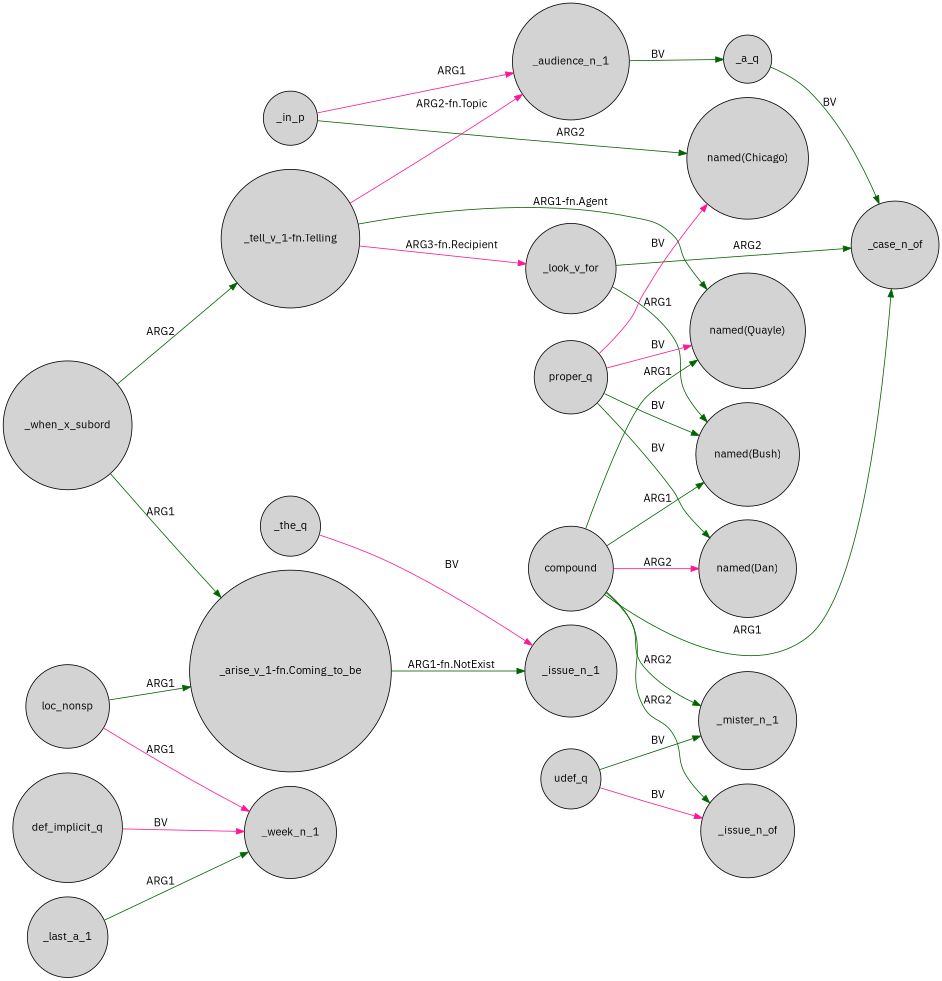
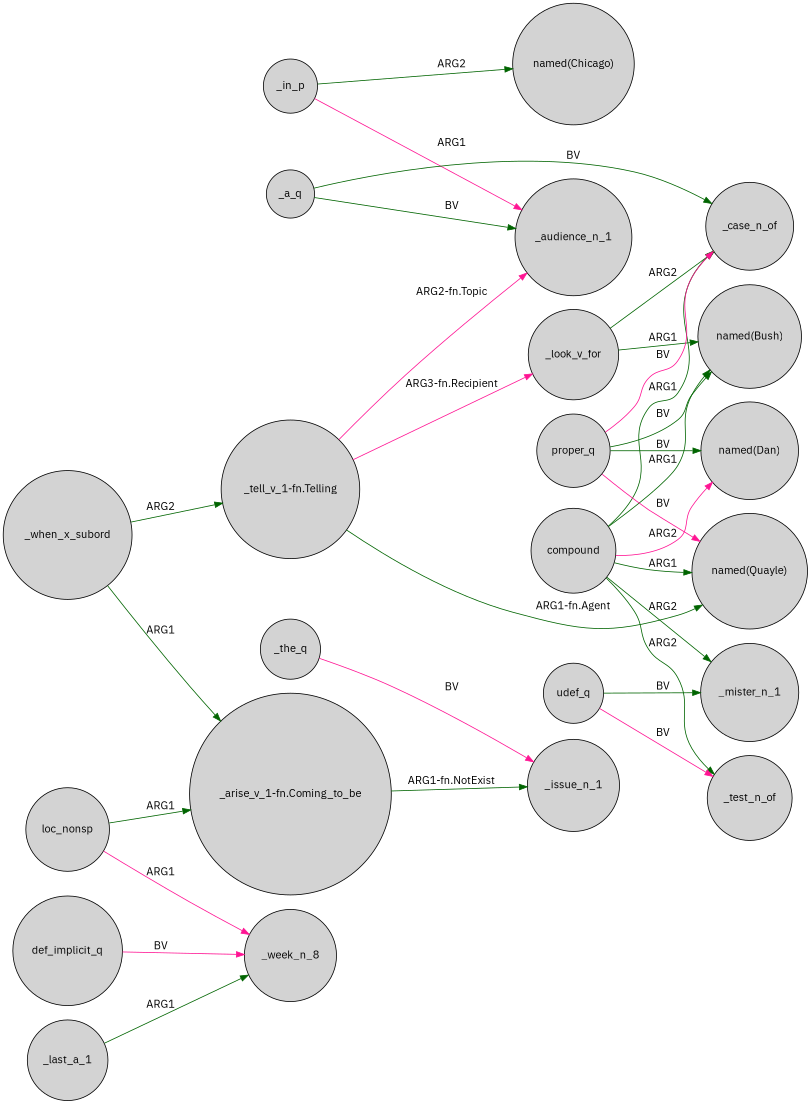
(672, 60) -> (411, 212)
(651, 282) -> (679, 358)
(748, 831) -> (750, 798)
(290, 832) -> (290, 956)
